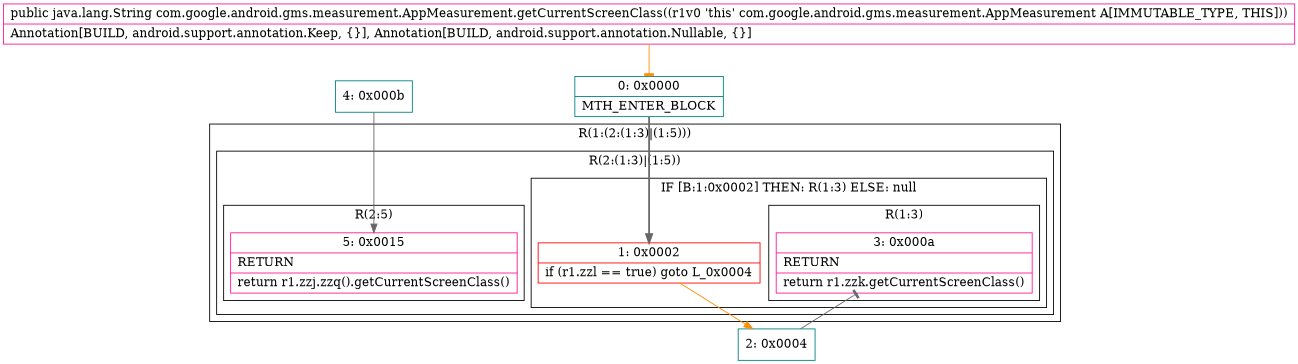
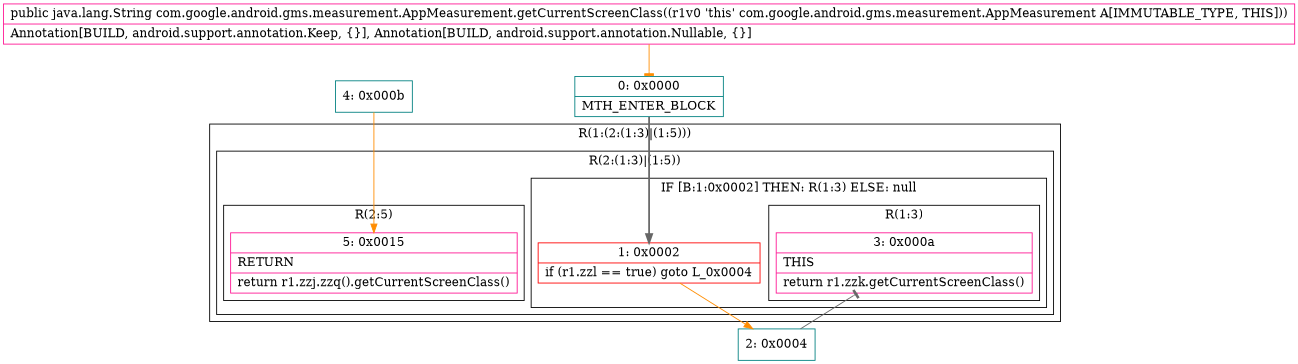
(374, 168) -> (374, 168)
(812, 263) -> (799, 263)
